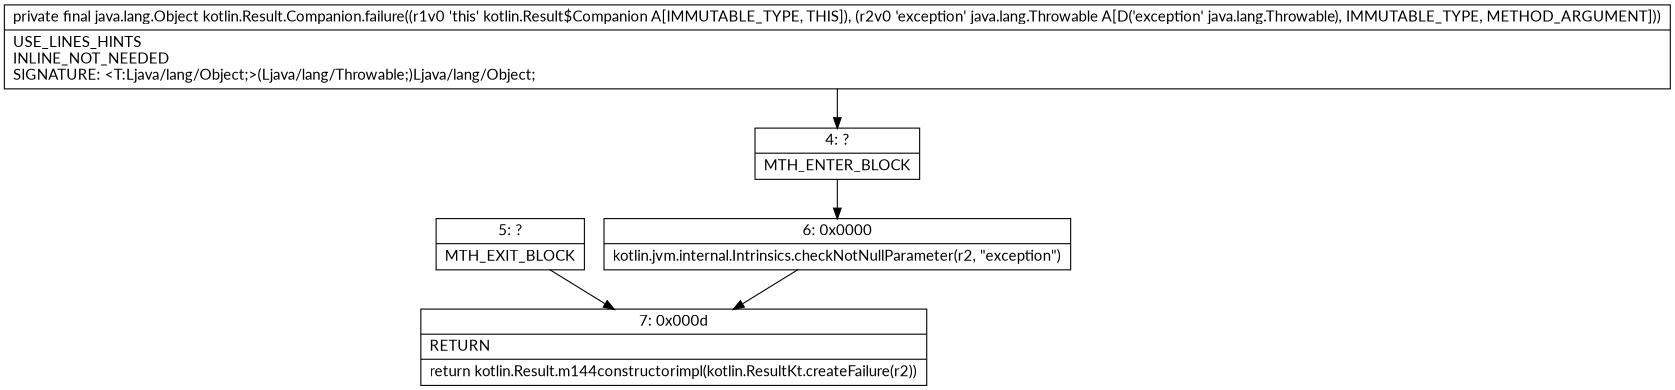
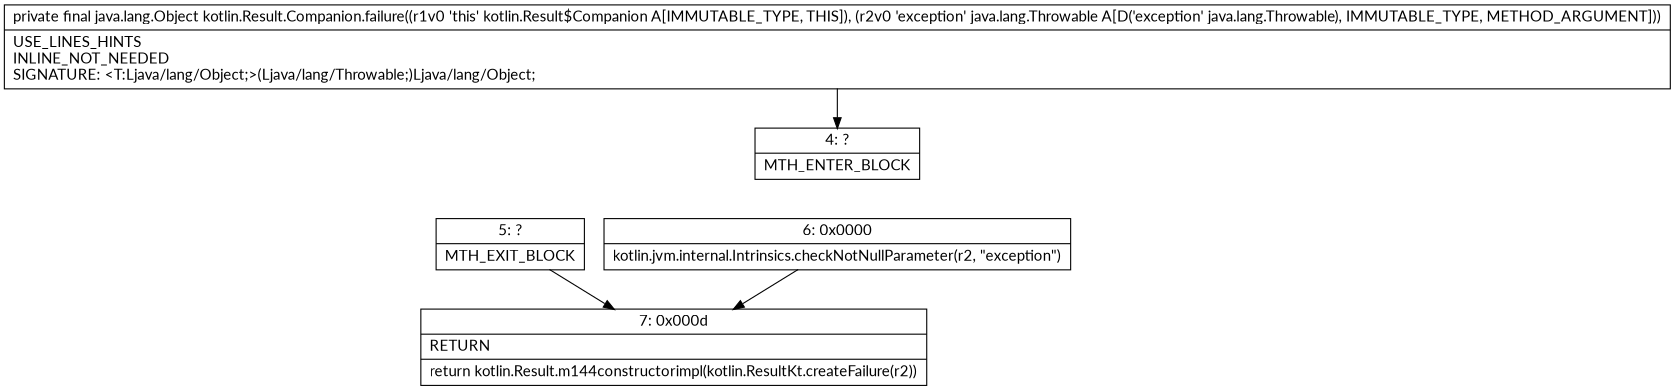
(837, 193) -> none
